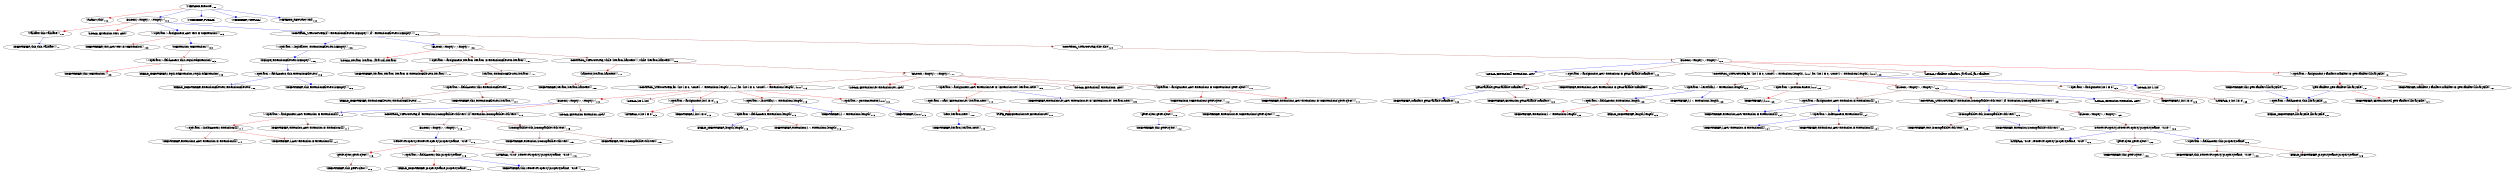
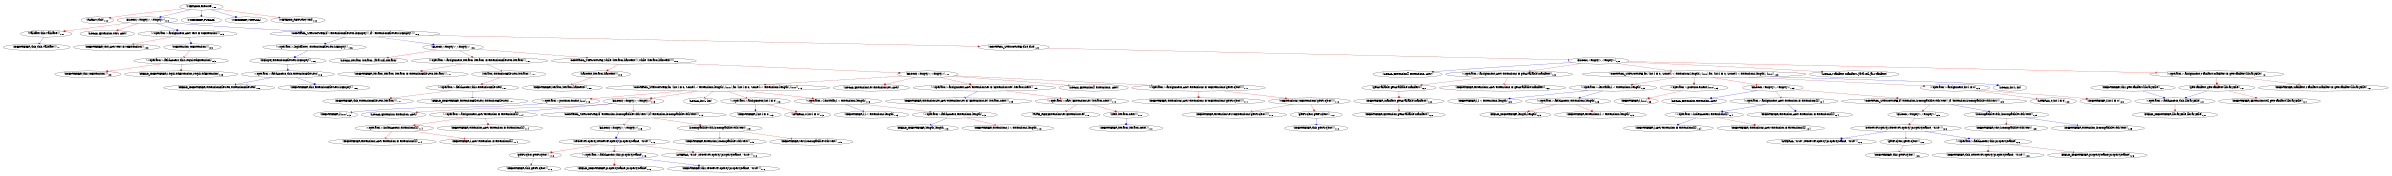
(248, 13) -> (248, 13)
(1465, 94) -> (1399, 94)
(1510, 94) -> (1399, 107)
